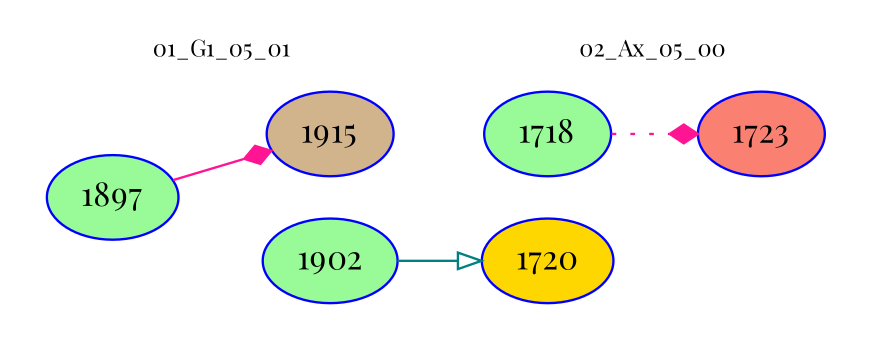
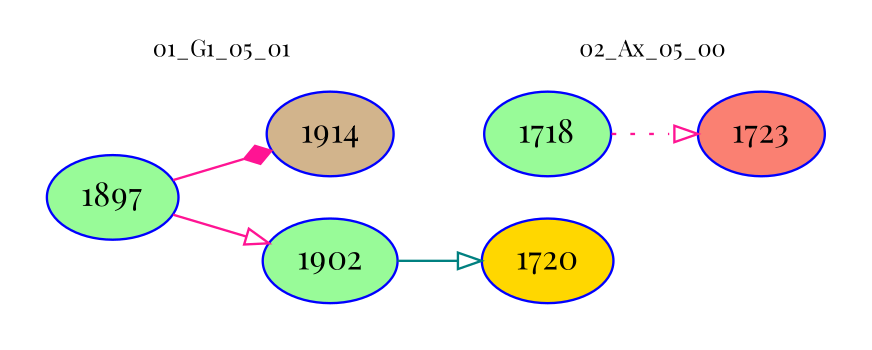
(330, 134) -> (330, 134)
(640, 134) -> (640, 134)
none -> (210, 226)
